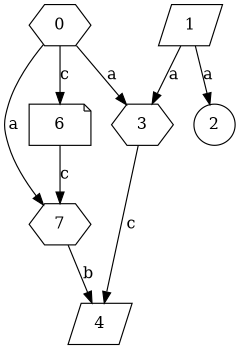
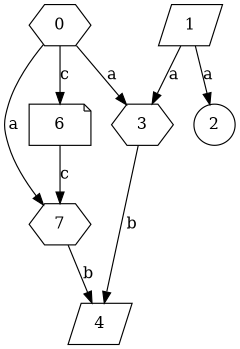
(131, 224) -> (132, 224)
